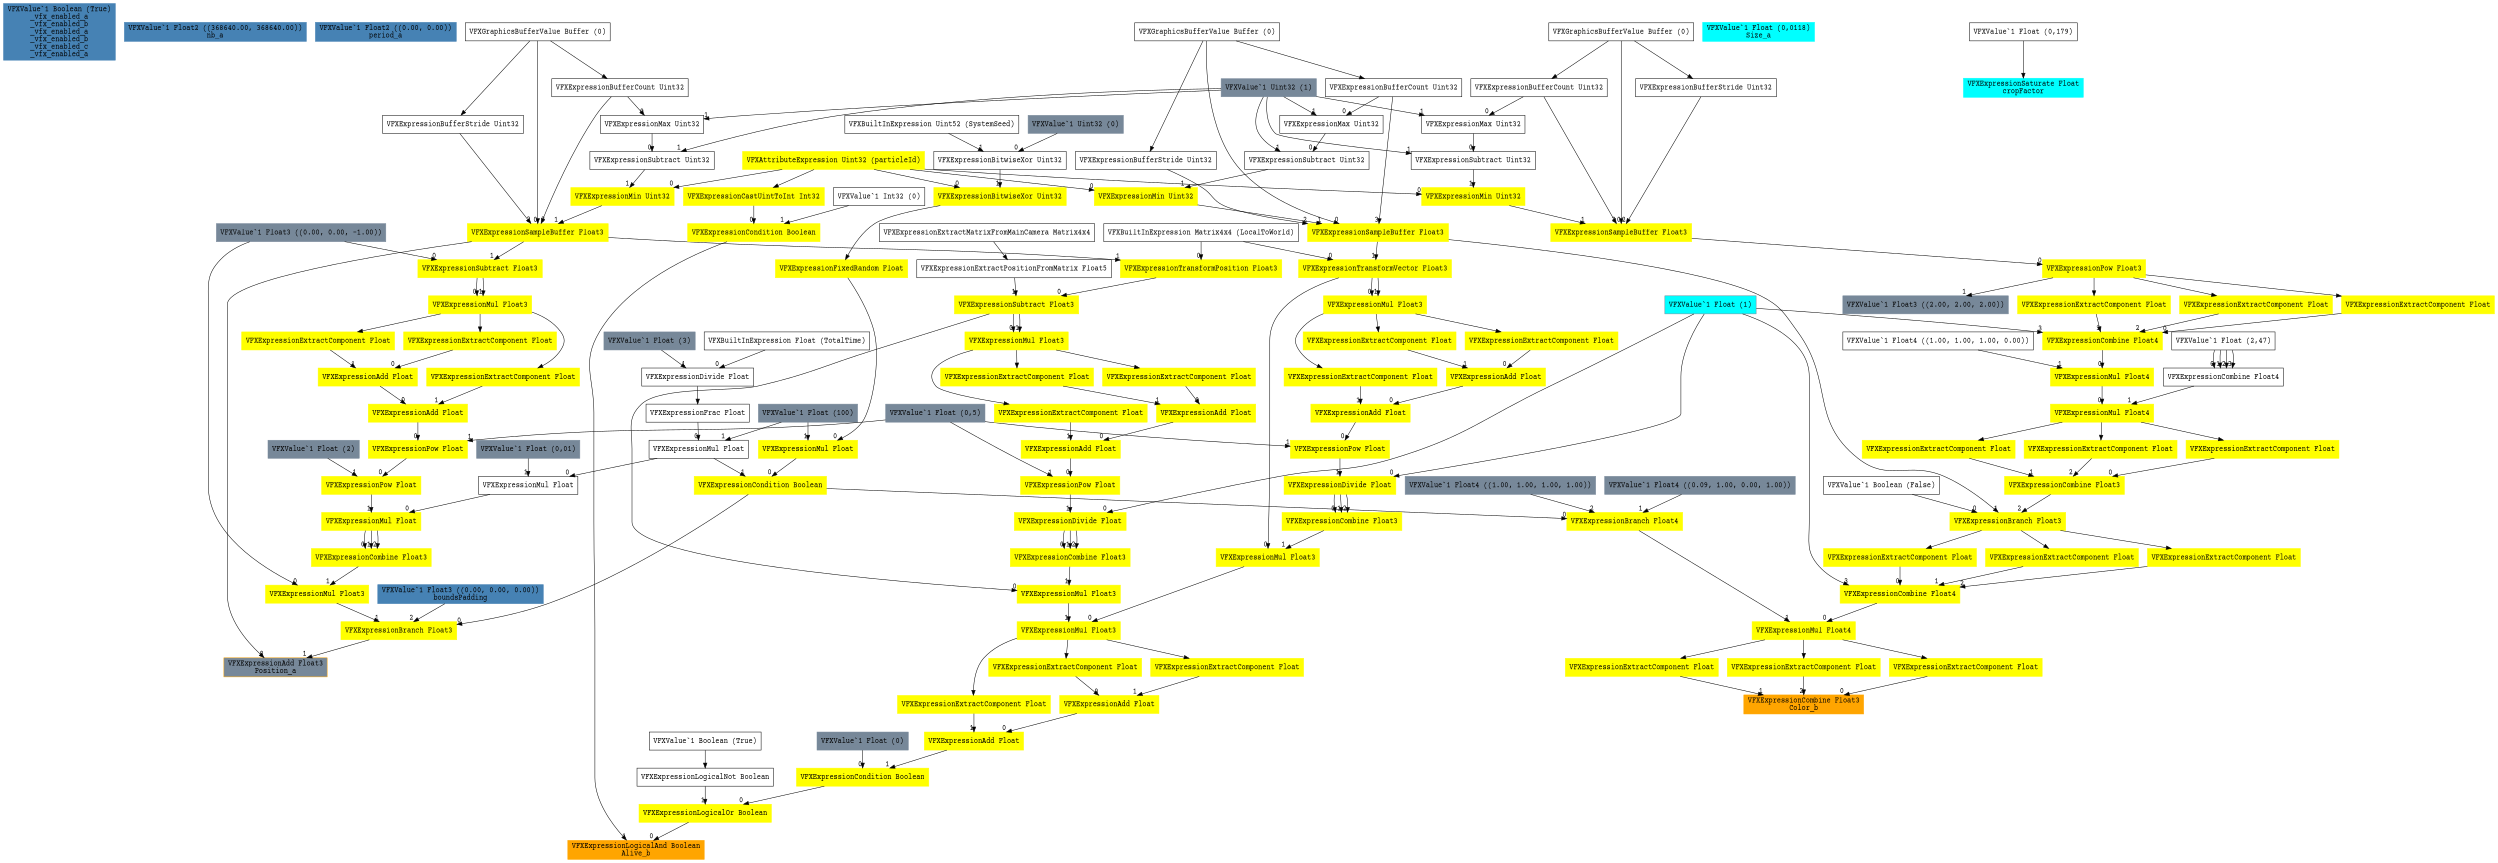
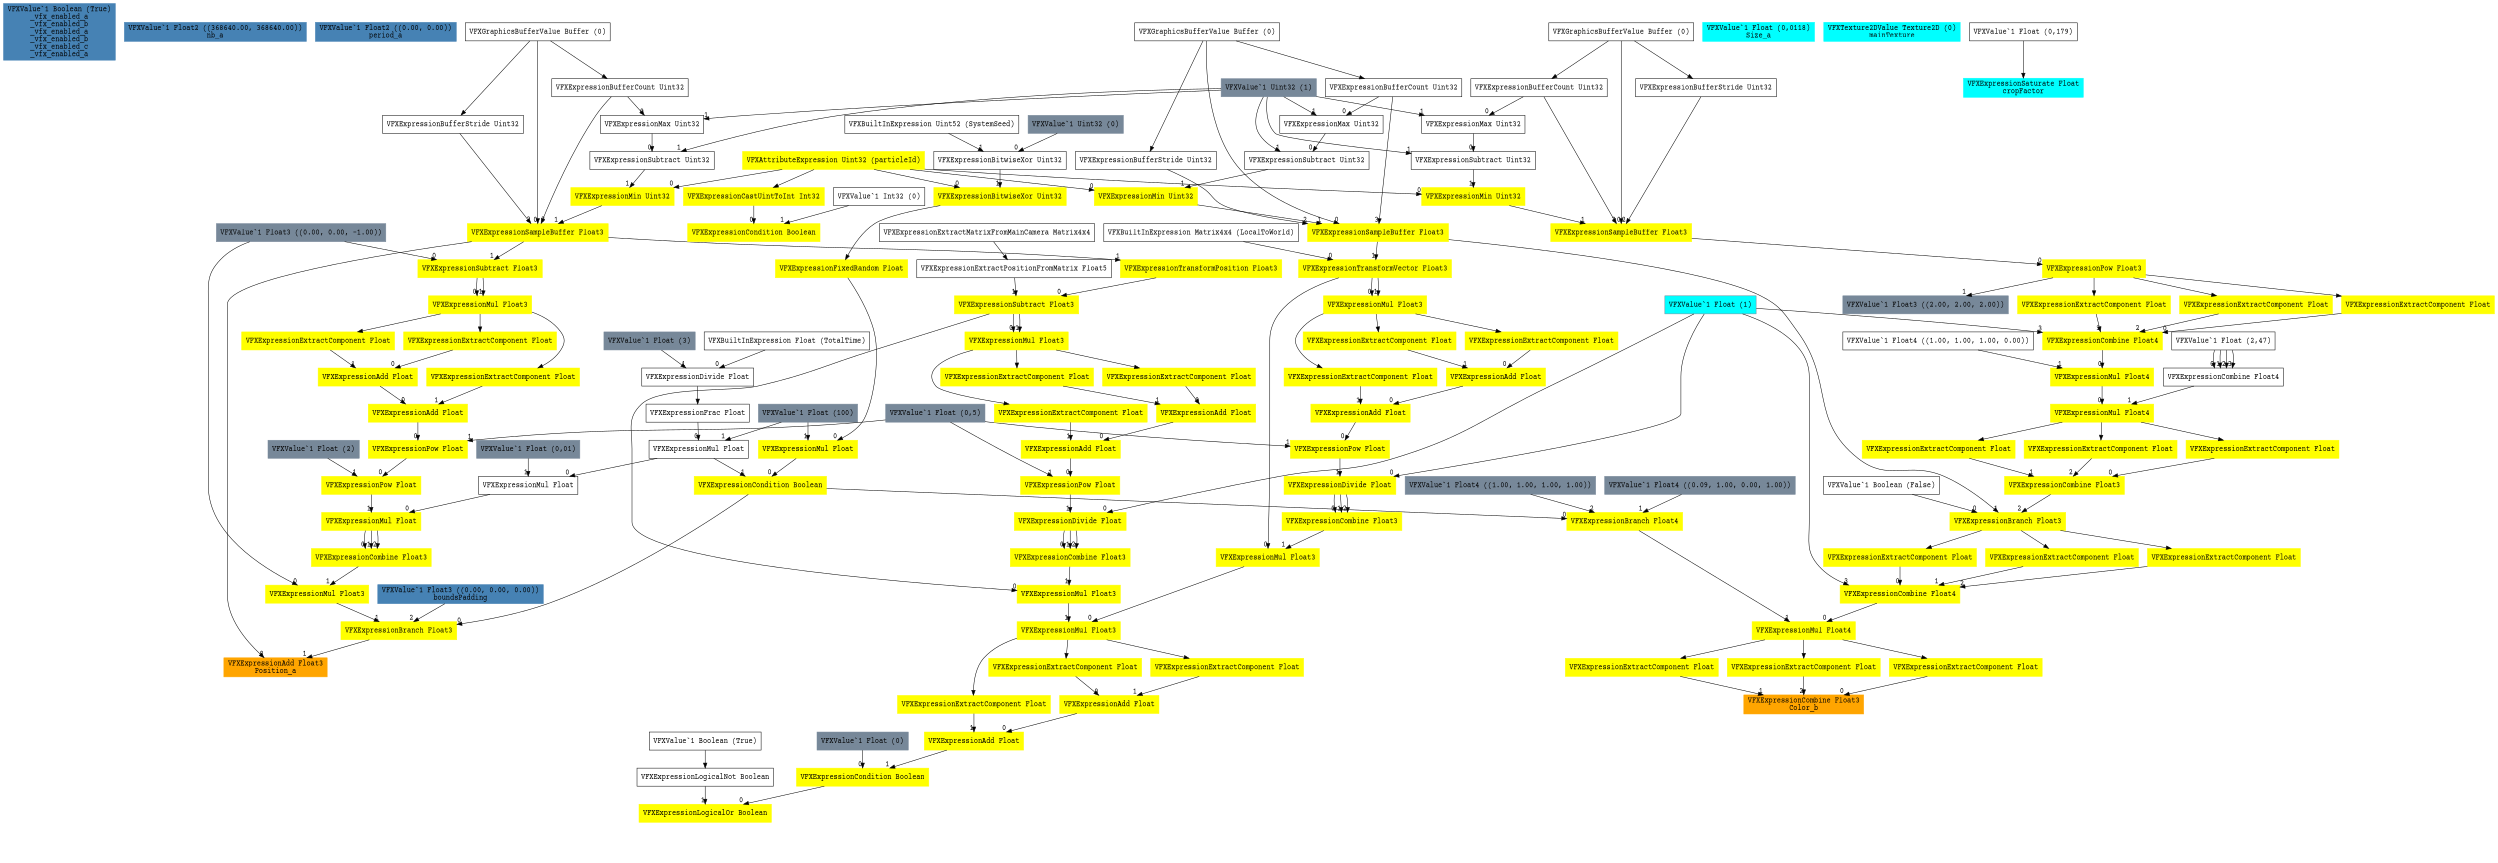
none -> (1892, 32)
(1201, 248) -> none
(276, 667) -> (276, 667)
(636, 850) -> none
